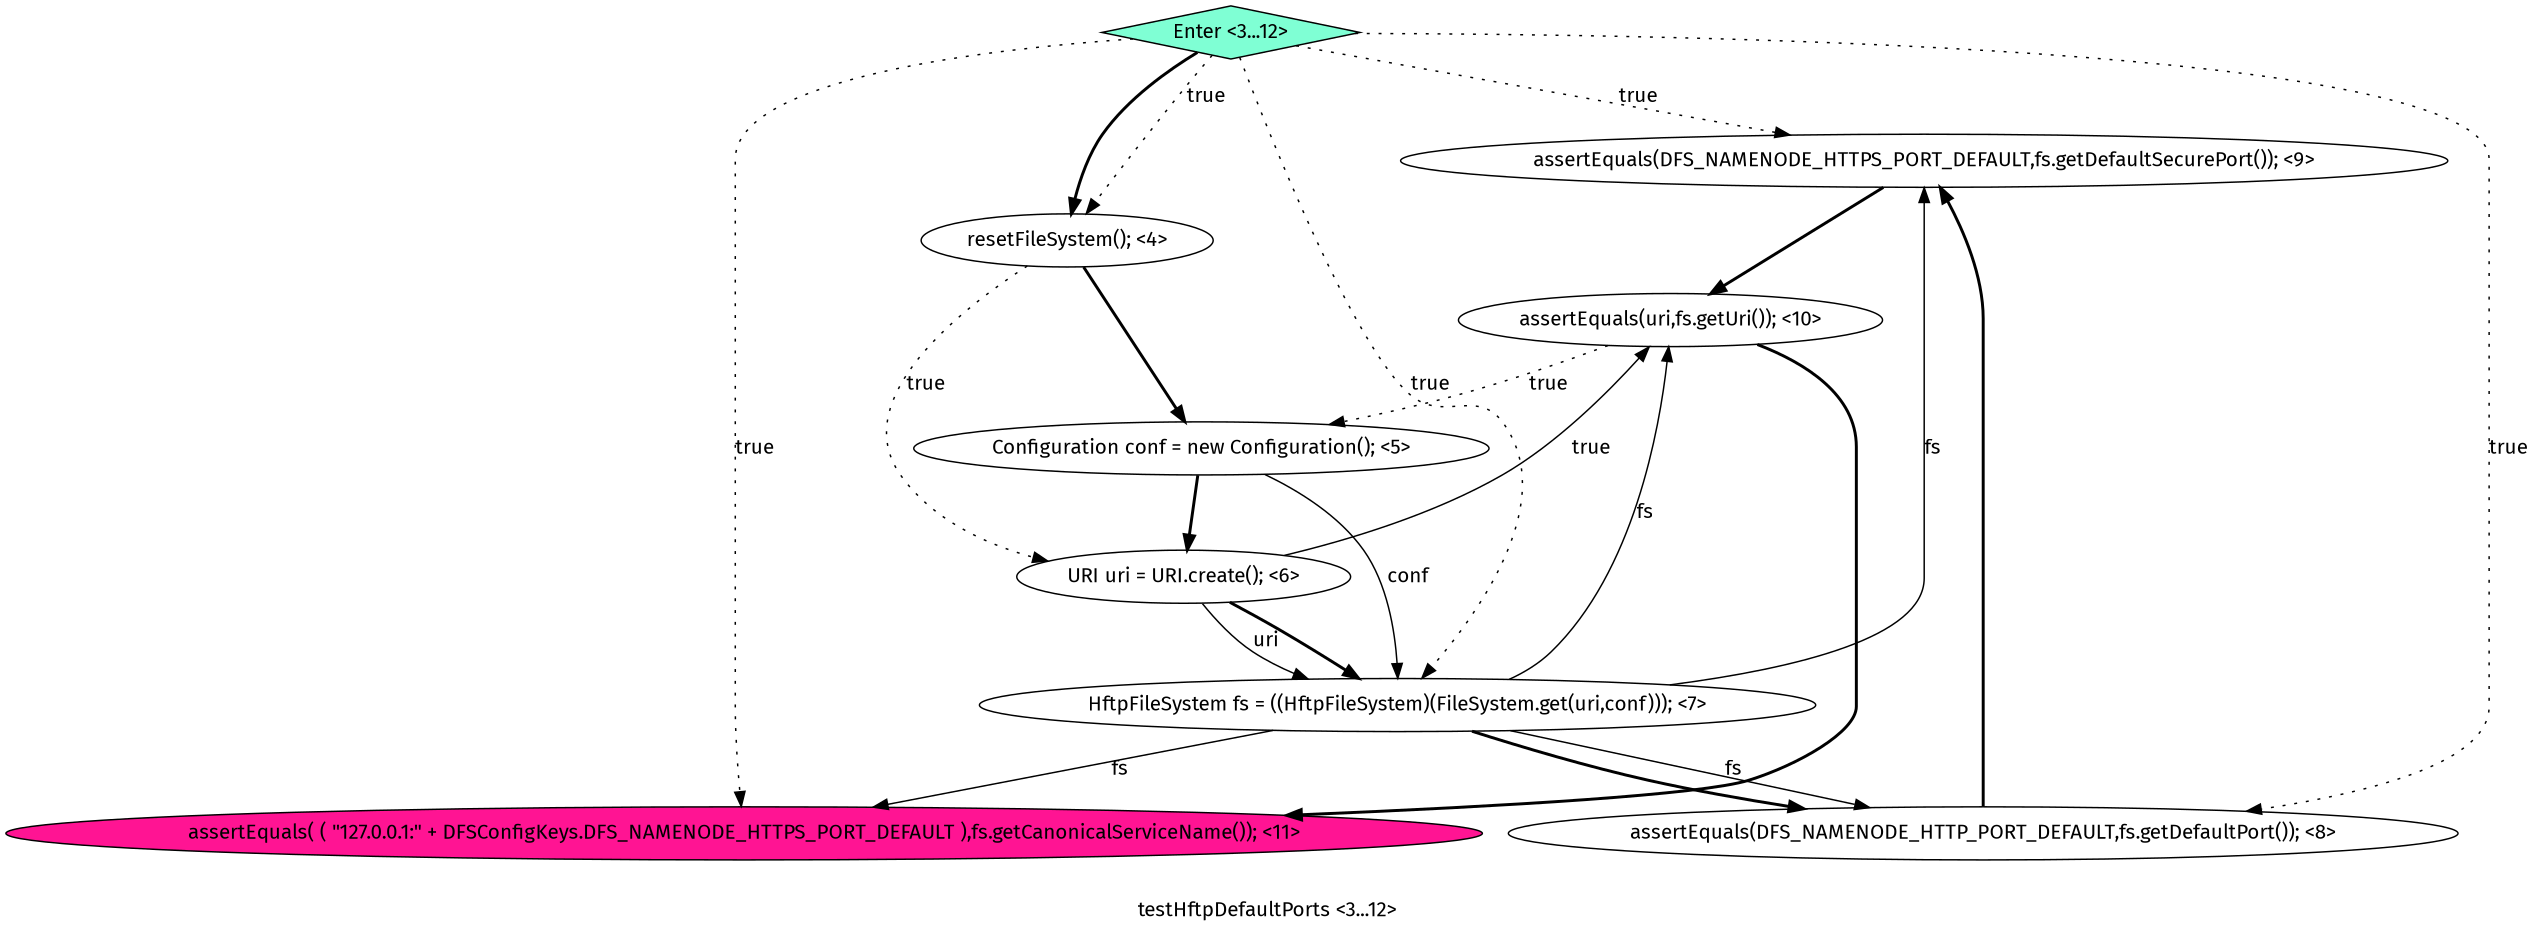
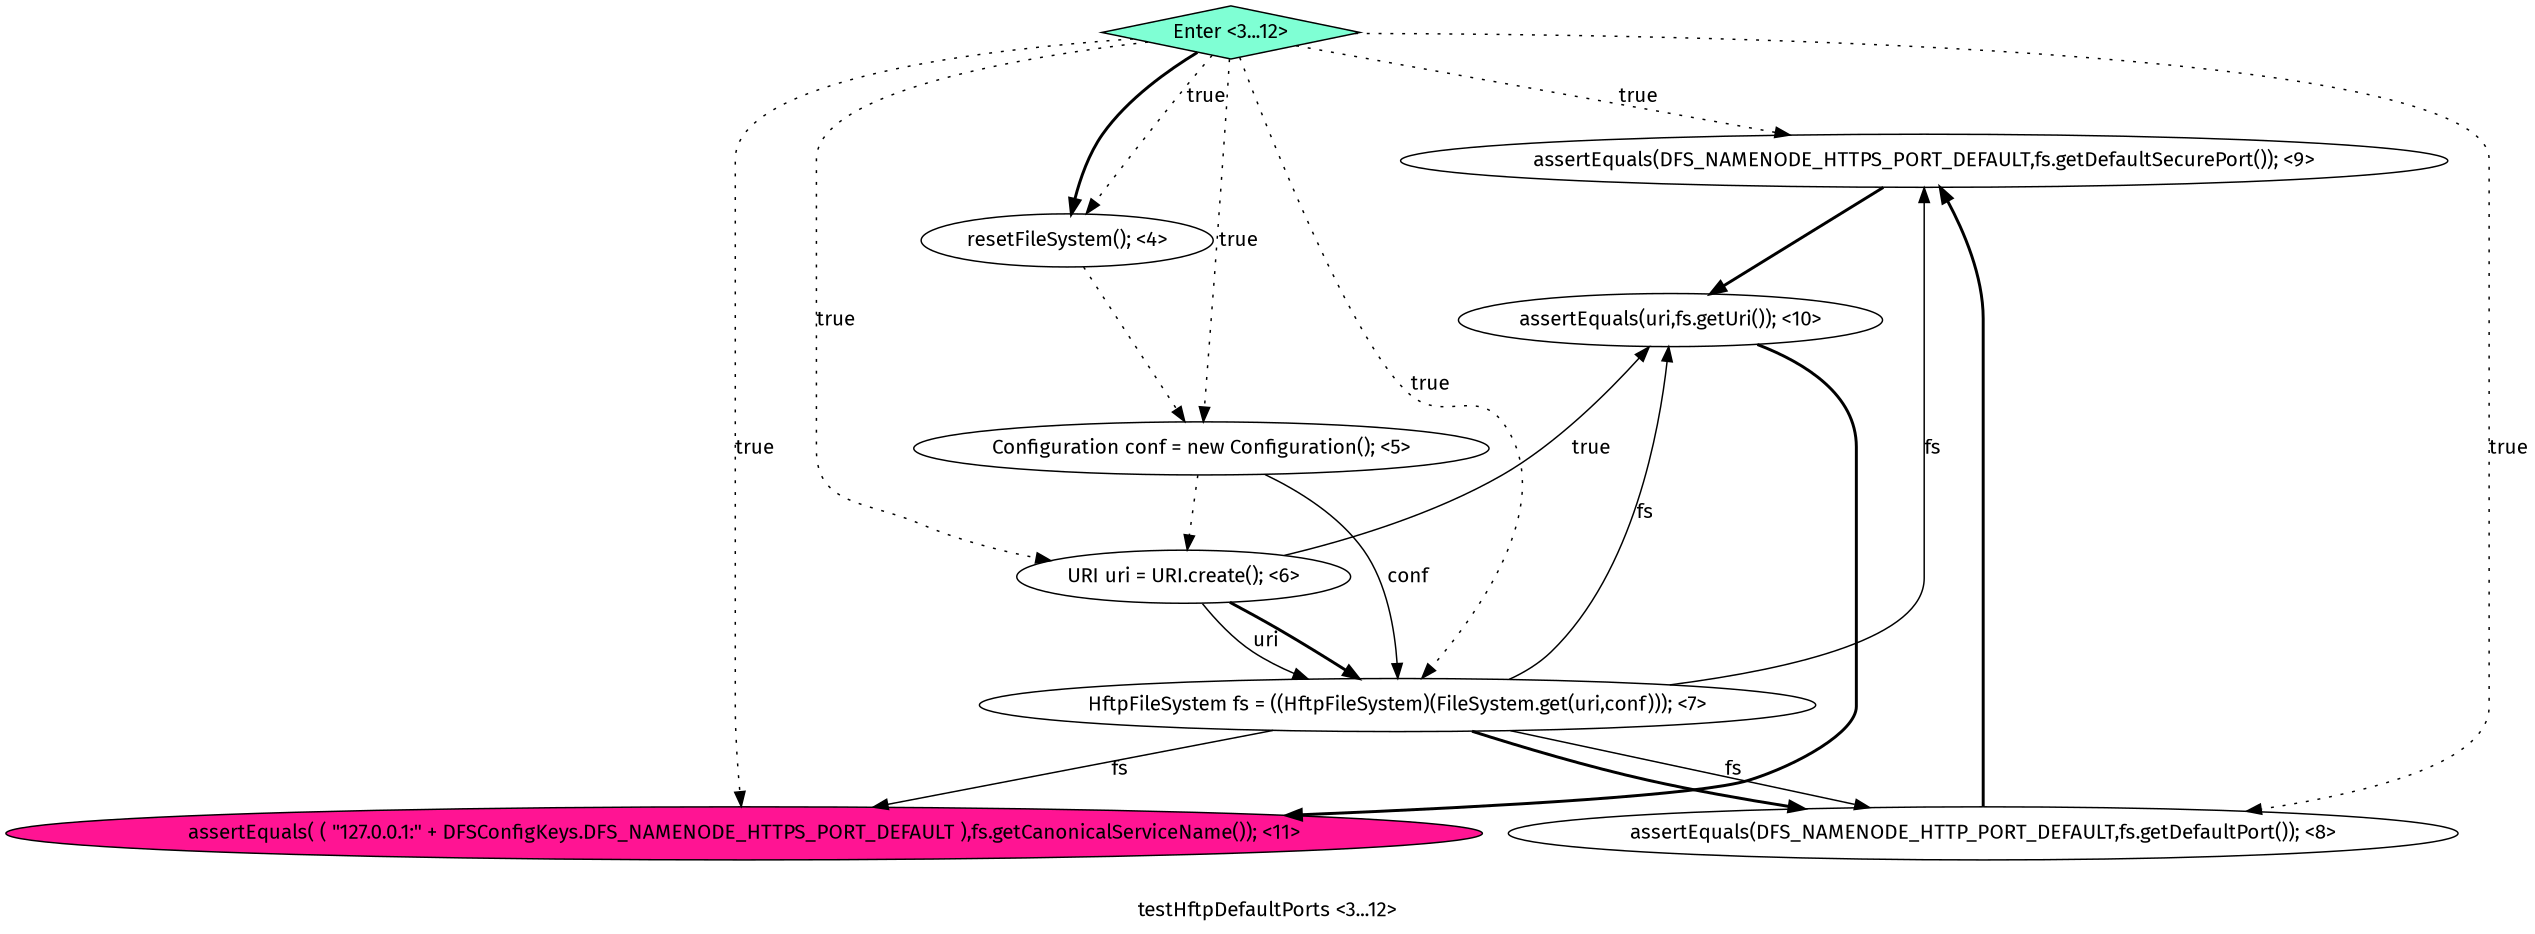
(1130, 338) -> (1130, 338)
(1478, 389) -> (1218, 233)
(888, 422) -> (816, 251)
(1194, 505) -> (1194, 505)
